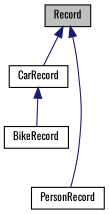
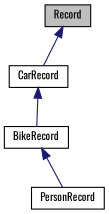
(81, 113) -> (55, 173)
